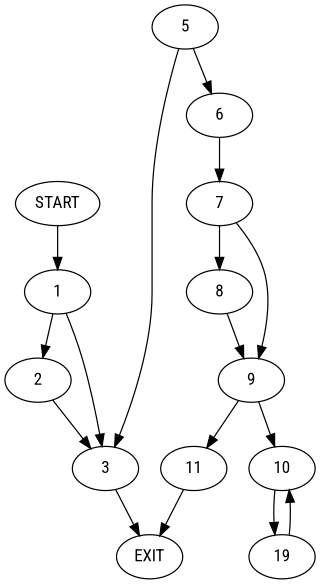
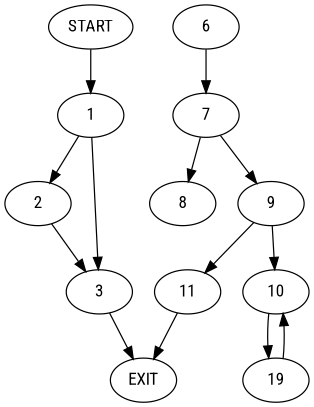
(185, 27) -> none
(233, 330) -> none
